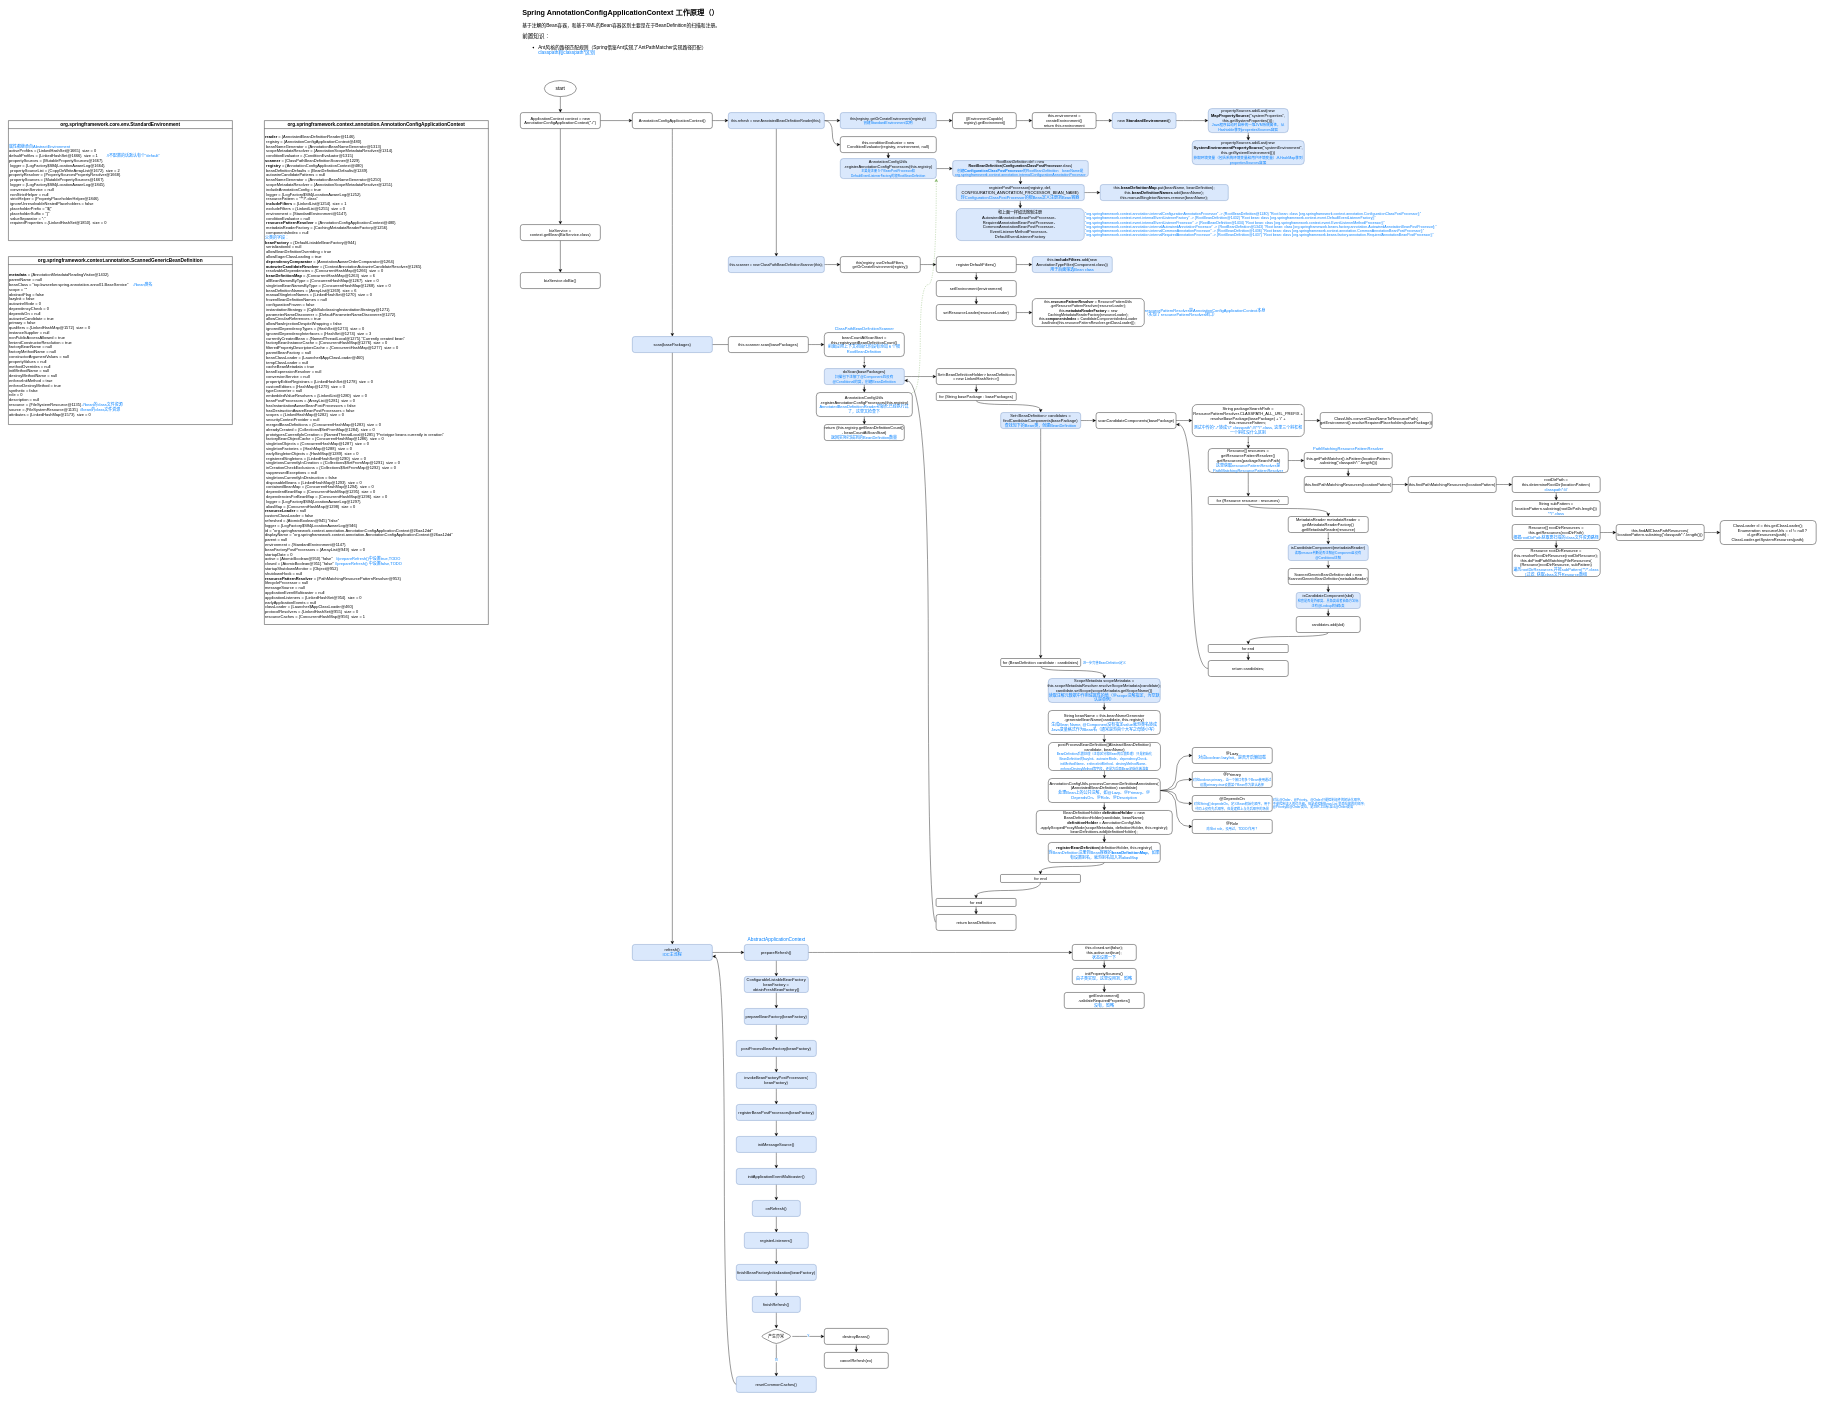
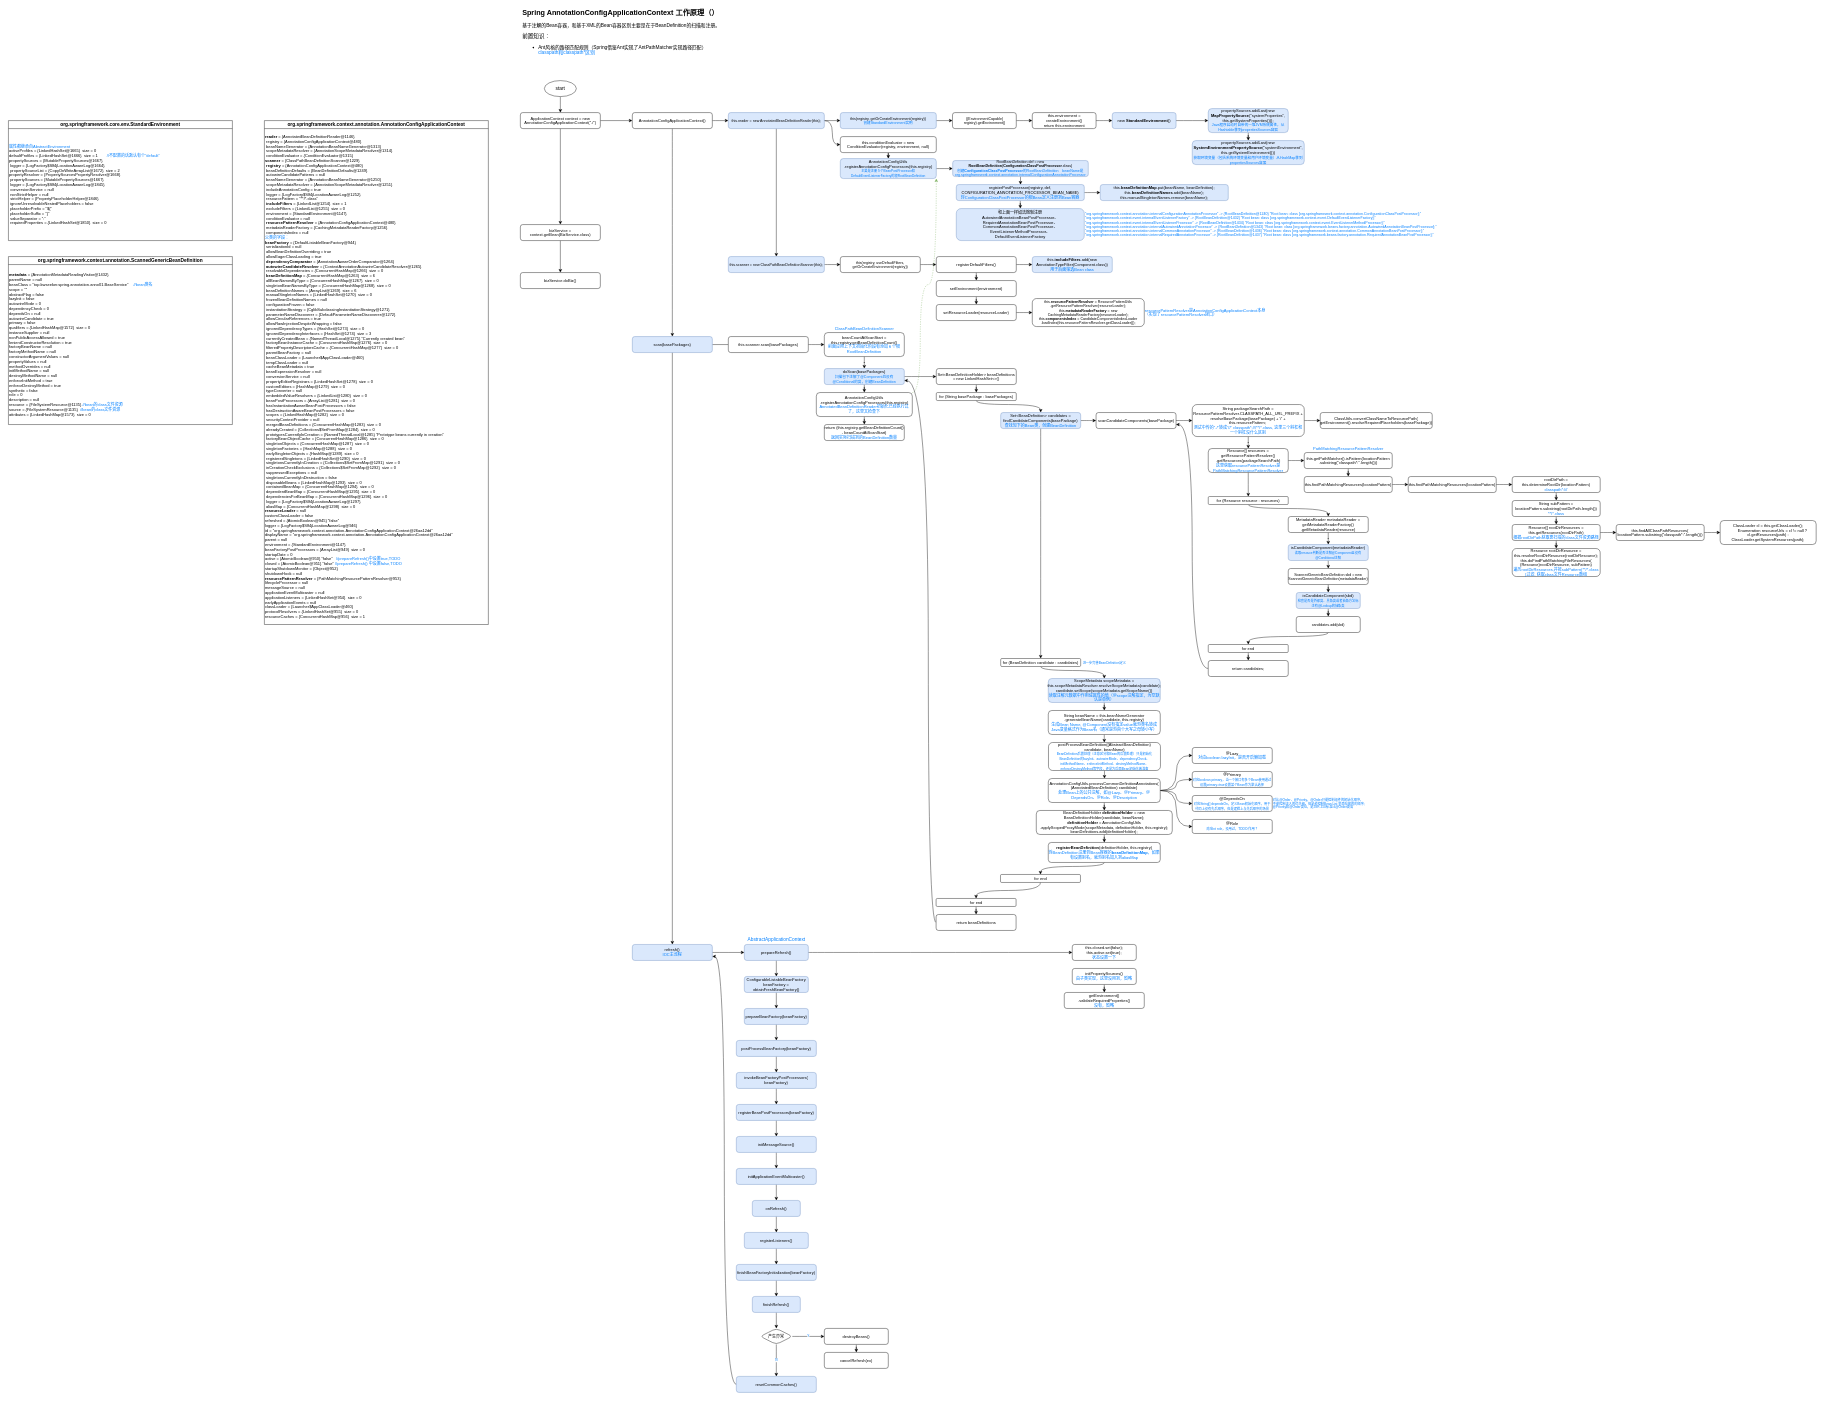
(776, 121) -> (776, 121)
none -> (1556, 521)
(1104, 965) -> none
